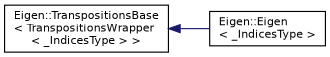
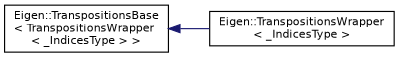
(268, 29) -> (302, 29)
